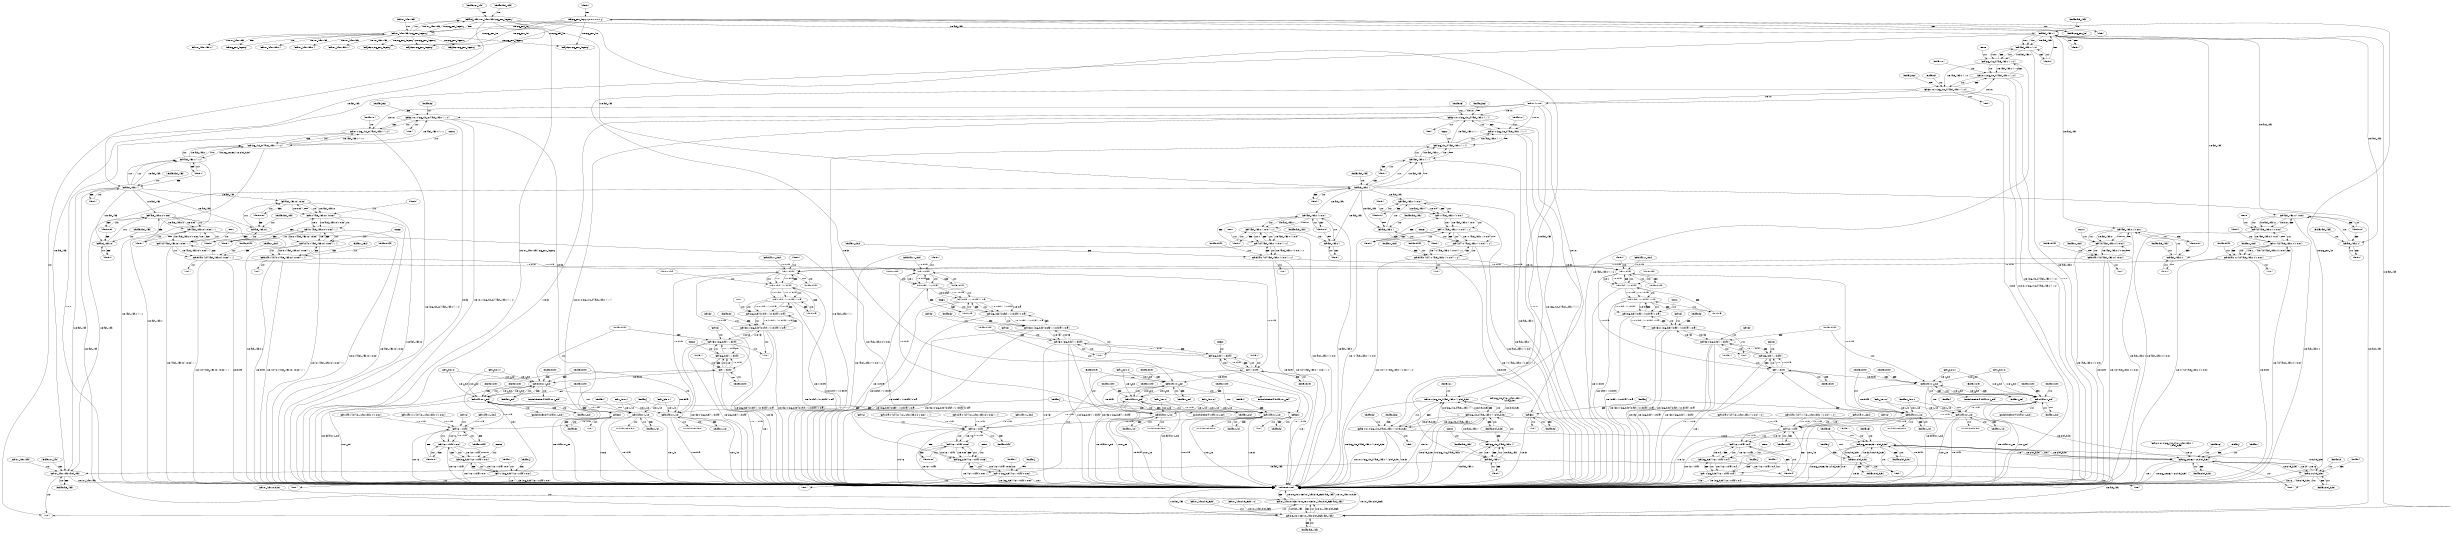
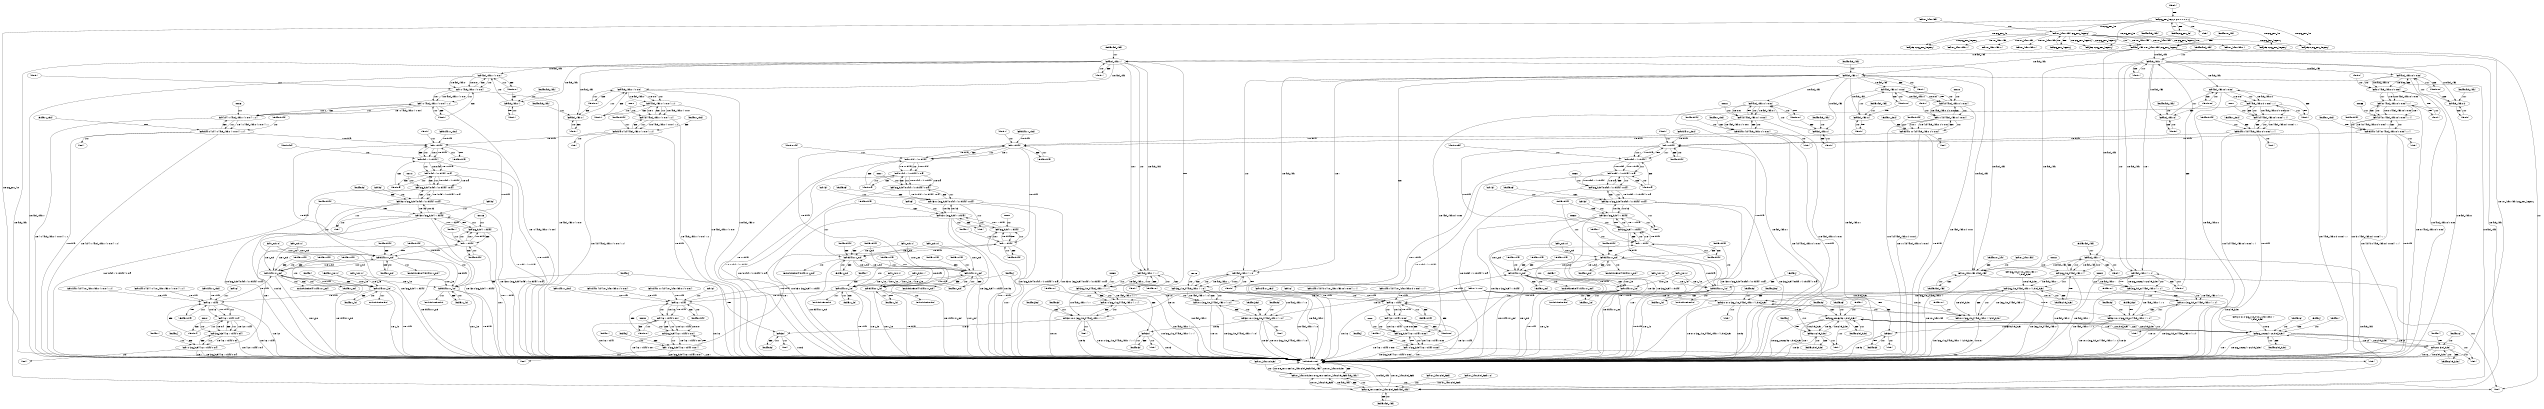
(464, 28) -> none
(1733, 97) -> (1363, 301)
(2108, 453) -> none
(1756, 469) -> (761, 358)
